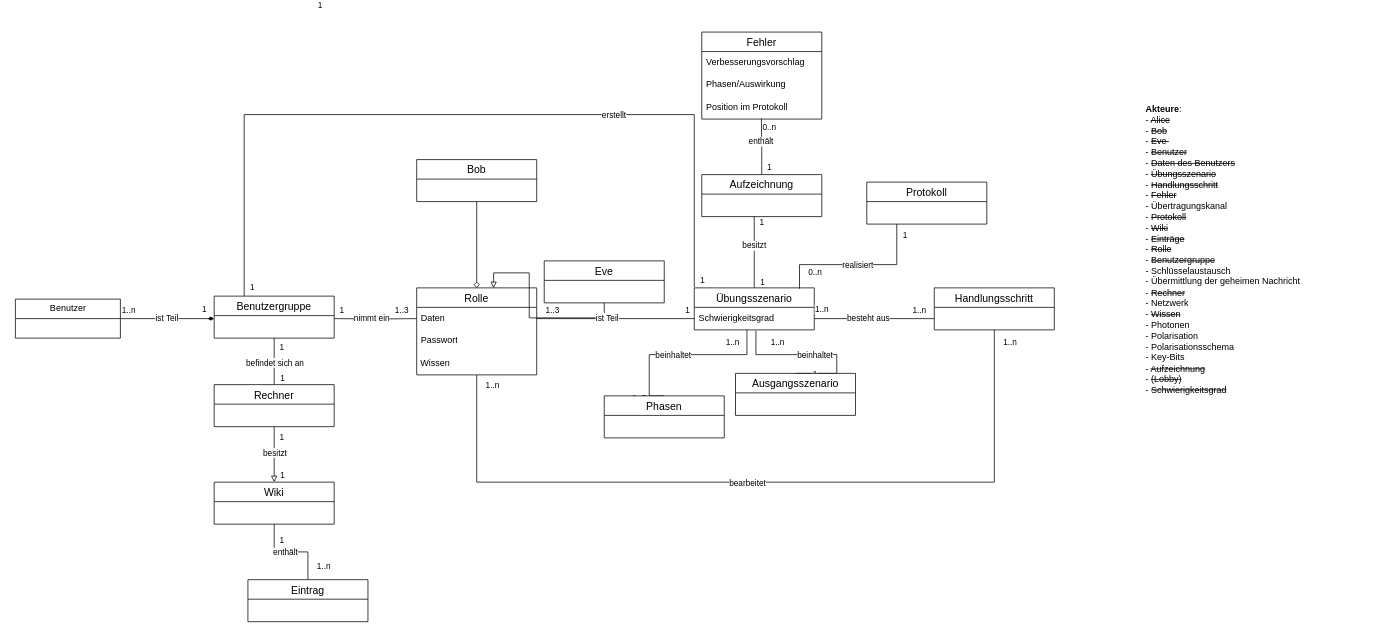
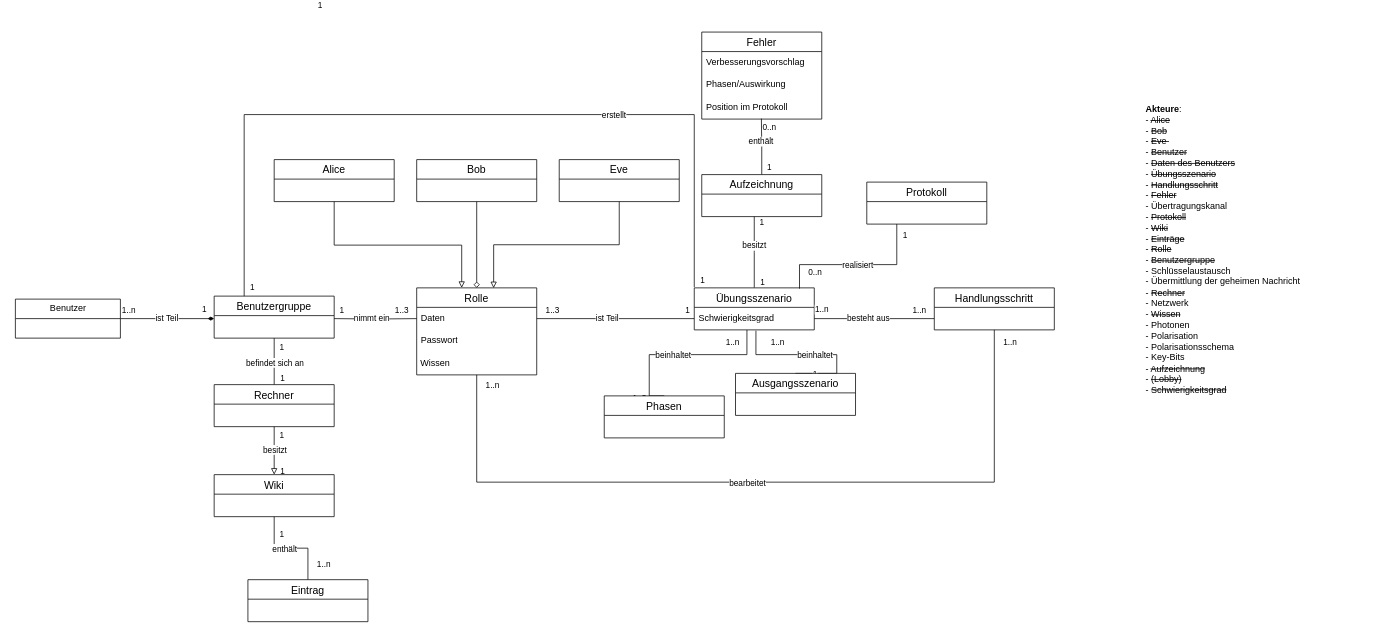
none -> (334, 180)
none -> (395, 245)
(604, 282) -> (619, 180)
(274, 503) -> (274, 495)
